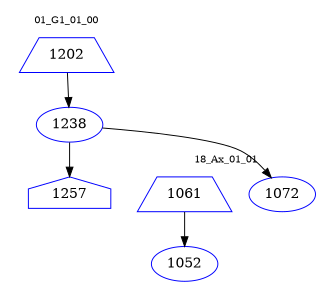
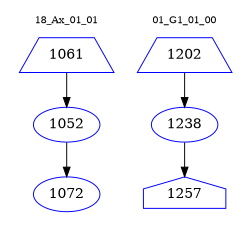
(188, 138) -> (67, 155)
